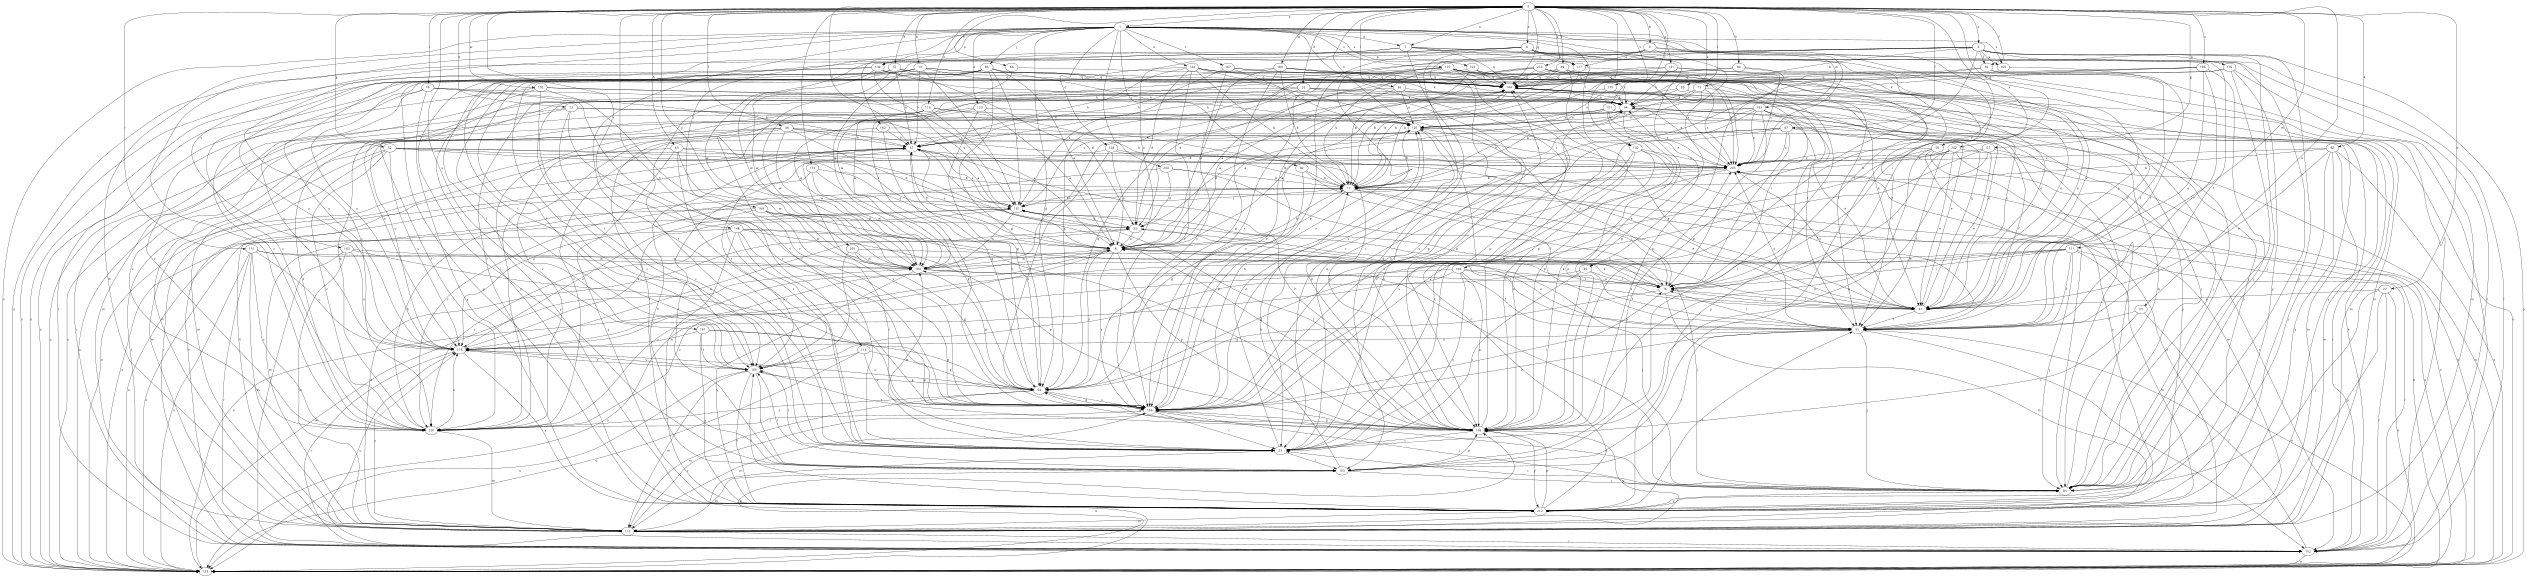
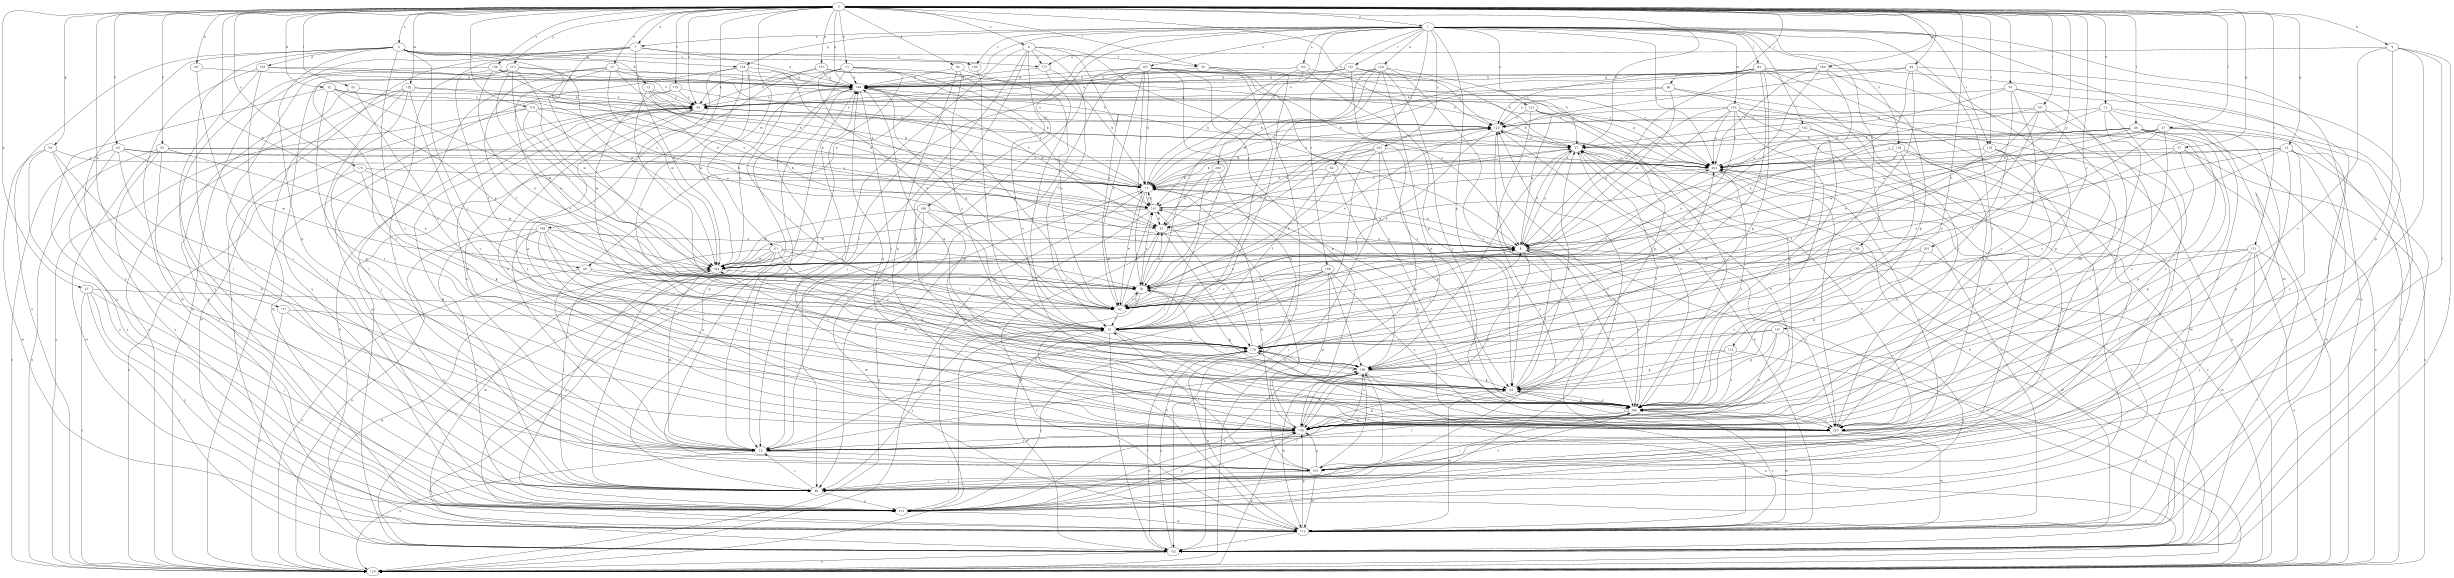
none -> (710, 393)
